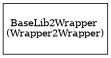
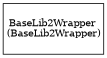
(55, 34) -> (54, 34)
